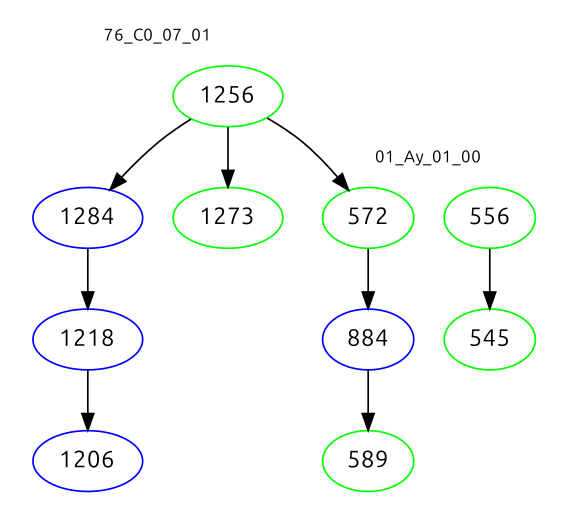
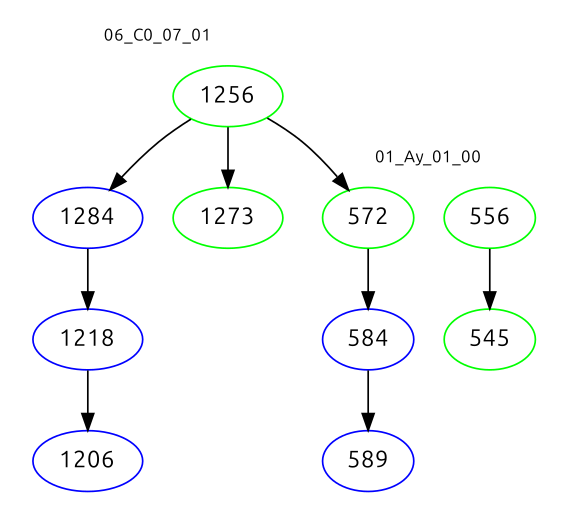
(158, 36) -> (158, 36)
(368, 339) -> (368, 339)
(368, 461) -> (368, 461)
